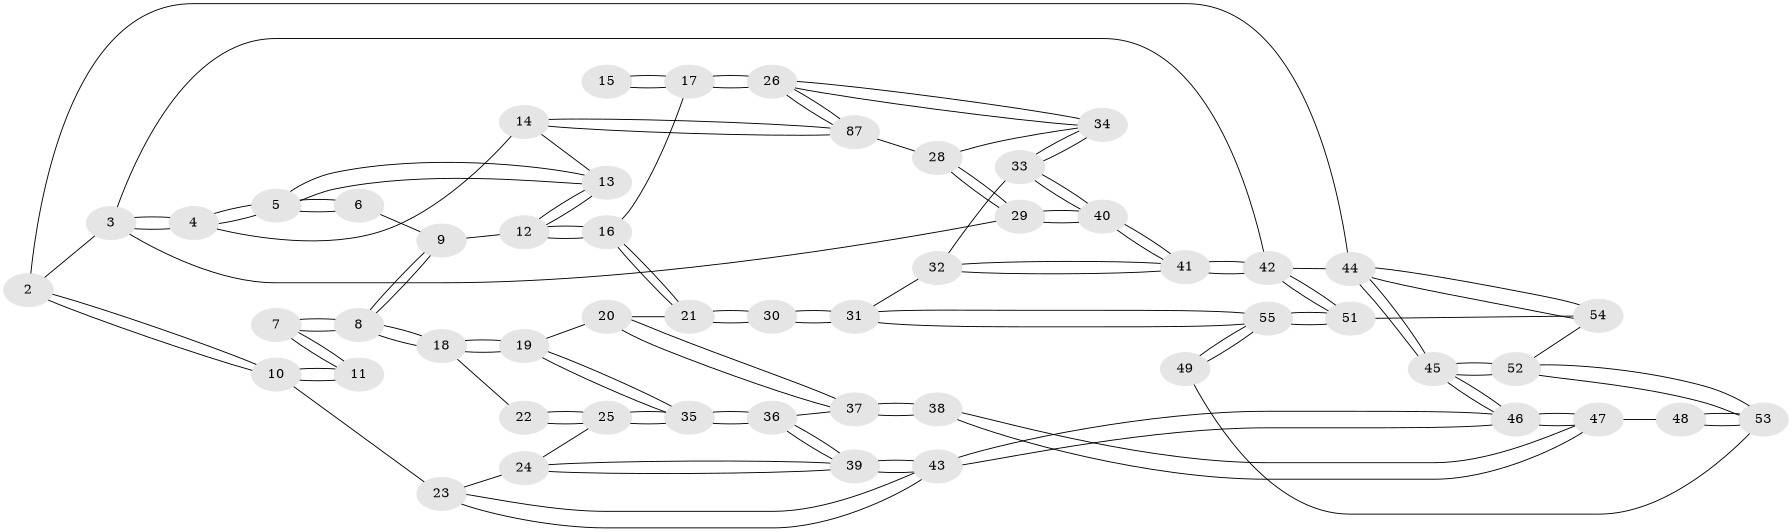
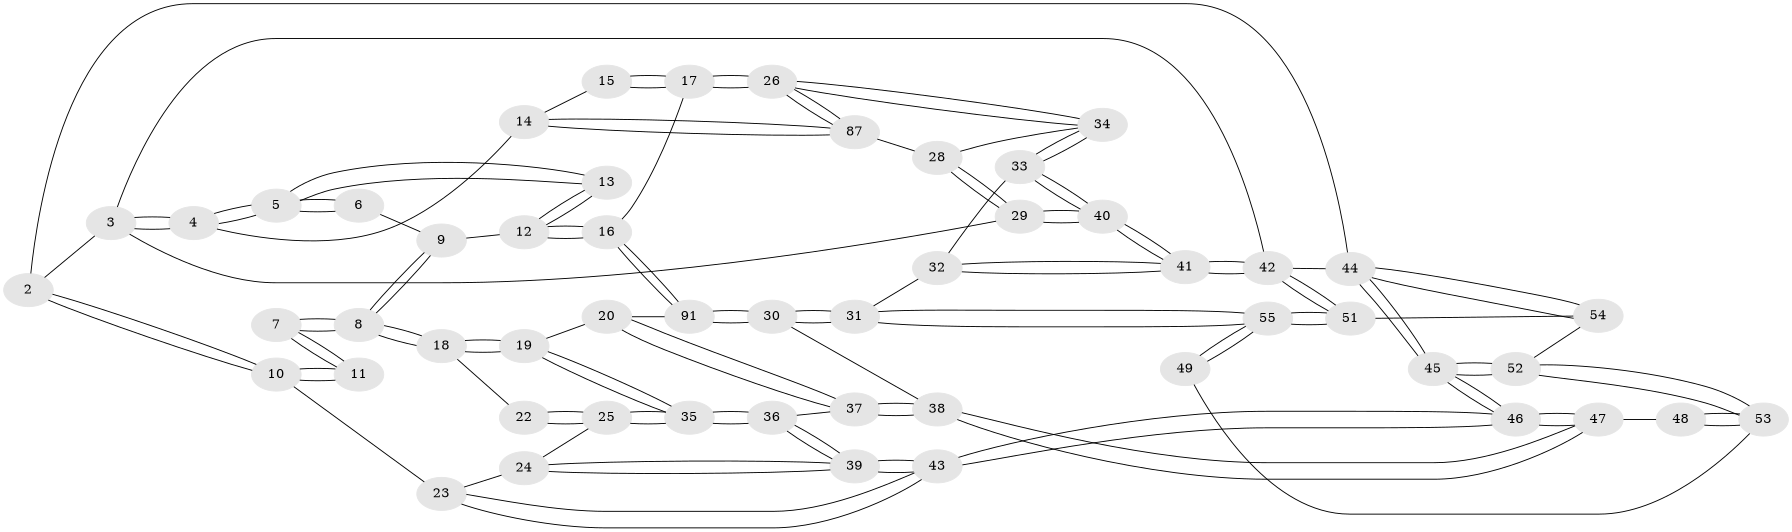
(566, 152) -> (566, 102)
(689, 317) -> (689, 317)
none -> (855, 363)
